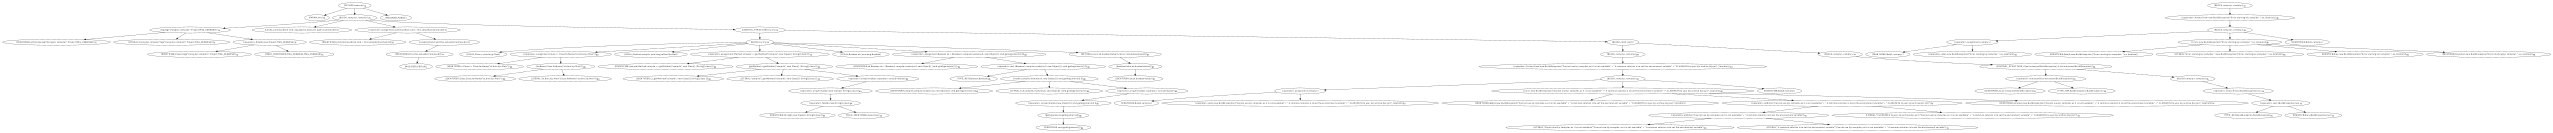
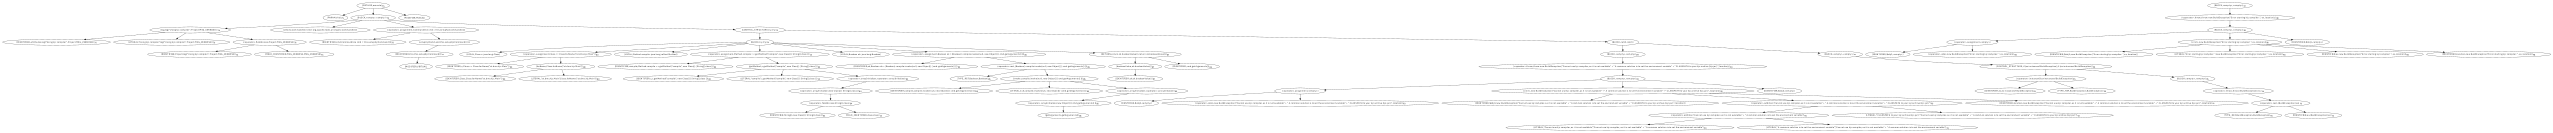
(1063, 121) -> (1163, 60)
